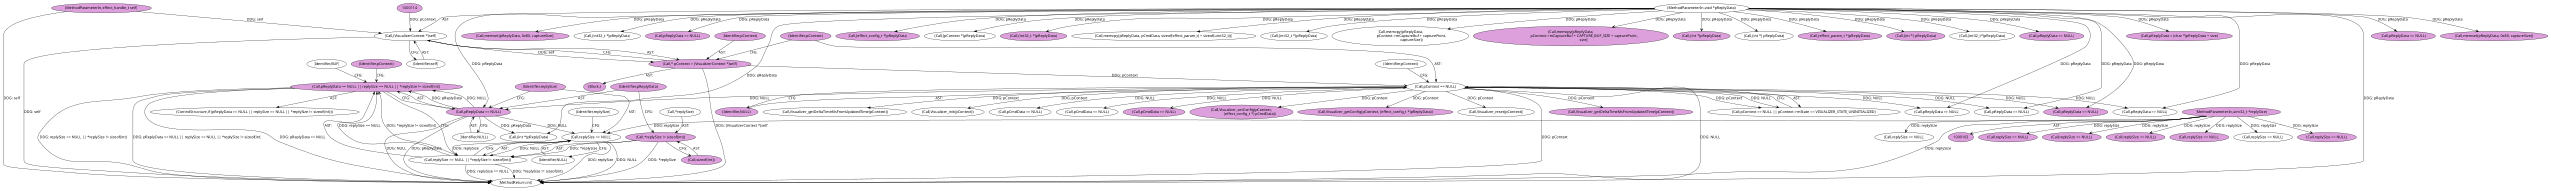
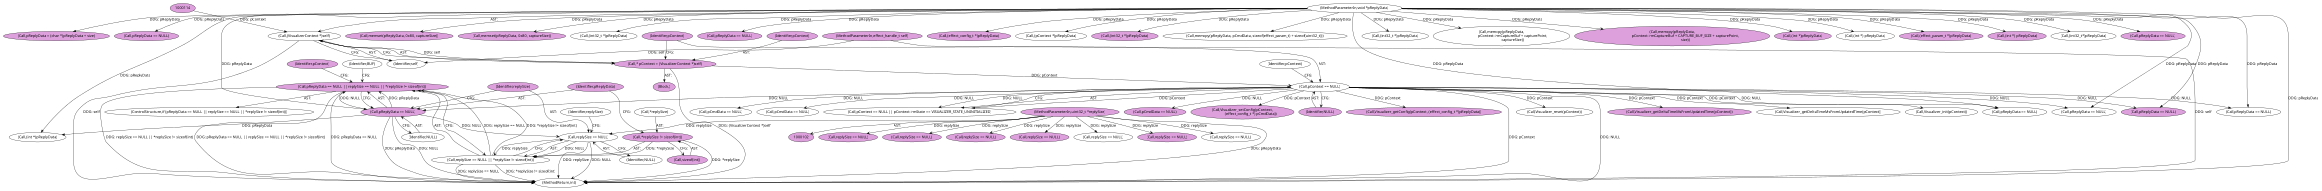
(258, 22) -> (641, 51)
(1938, 149) -> (1266, 149)
